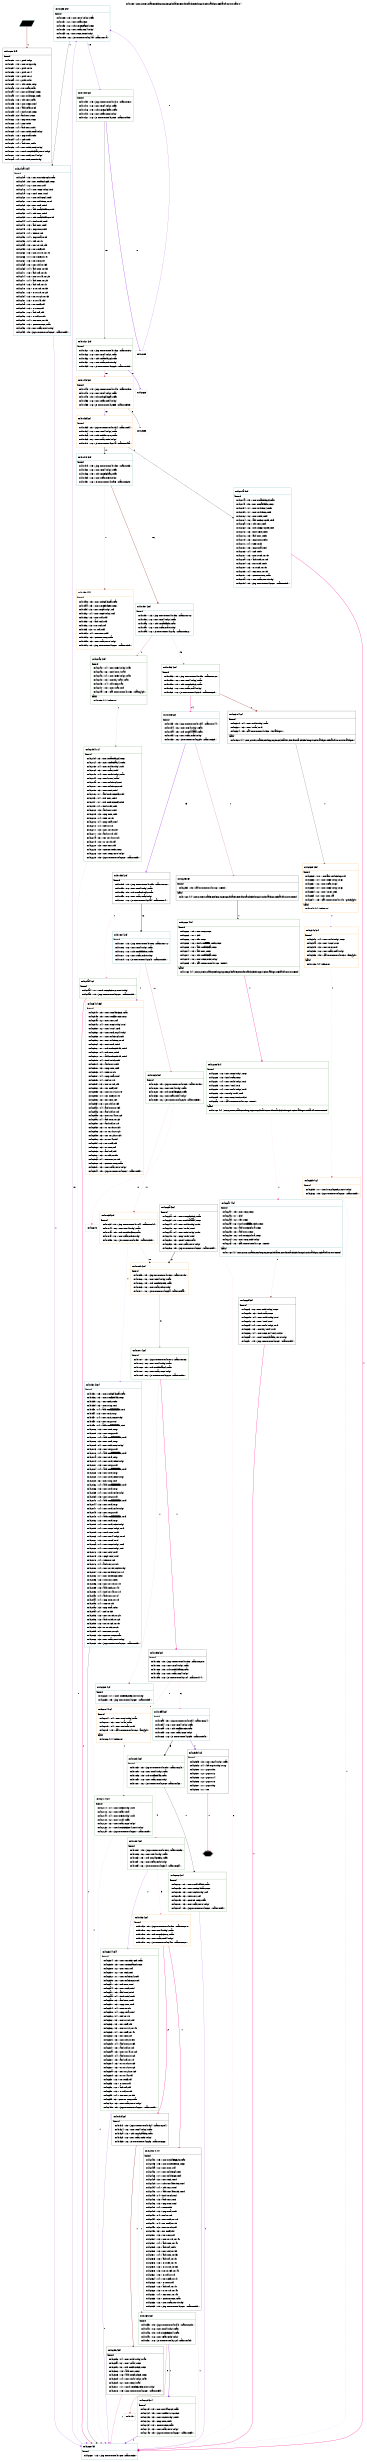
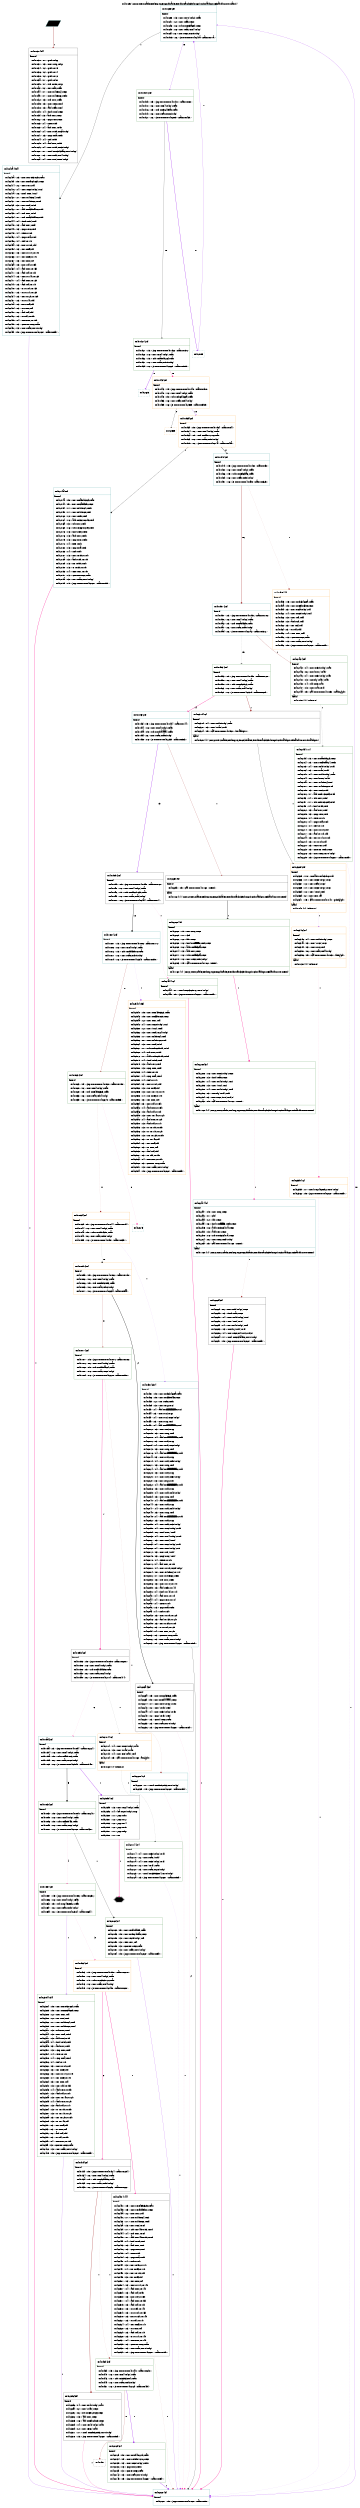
(172, 1257) -> (137, 1487)
